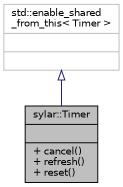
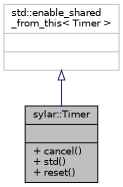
(59, 162) -> (49, 162)
